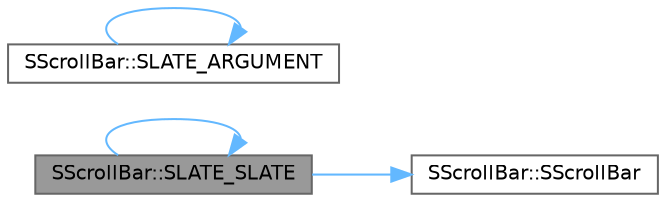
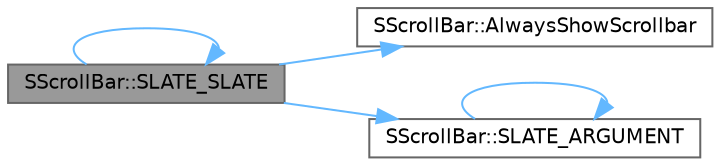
none -> (330, 110)
(535, 175) -> (535, 27)
